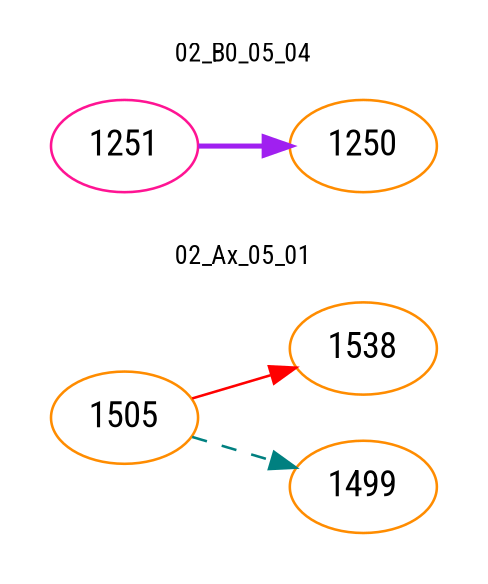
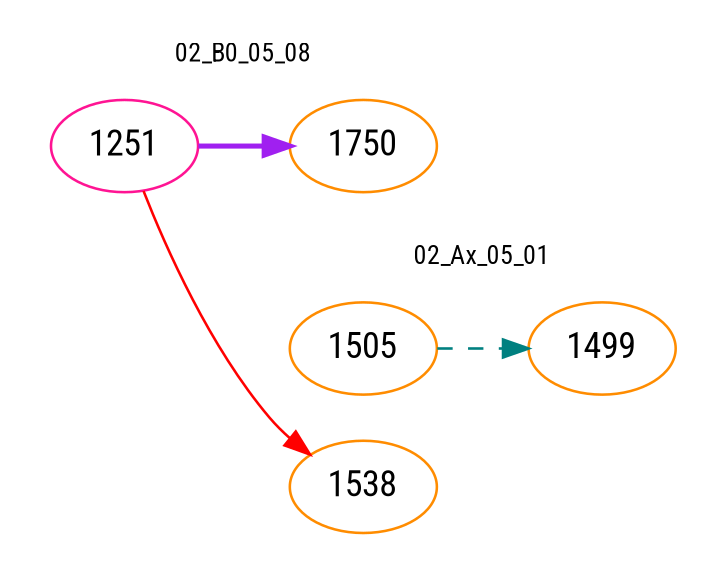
(244, 55) -> (244, 55)
(363, 146) -> (363, 146)
(231, 387) -> (205, 322)
